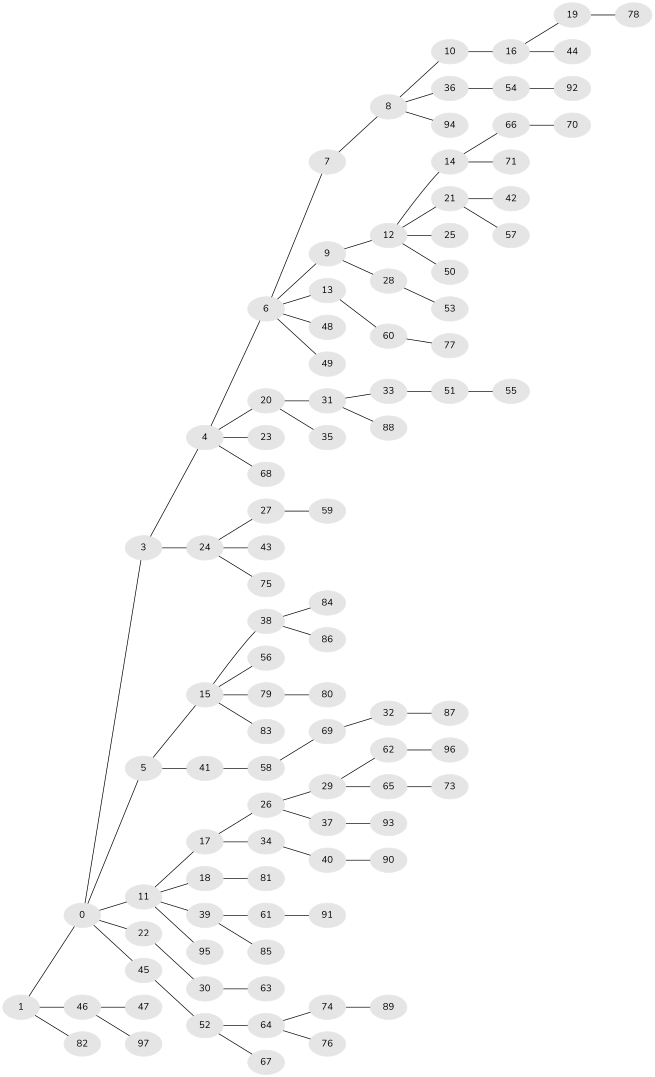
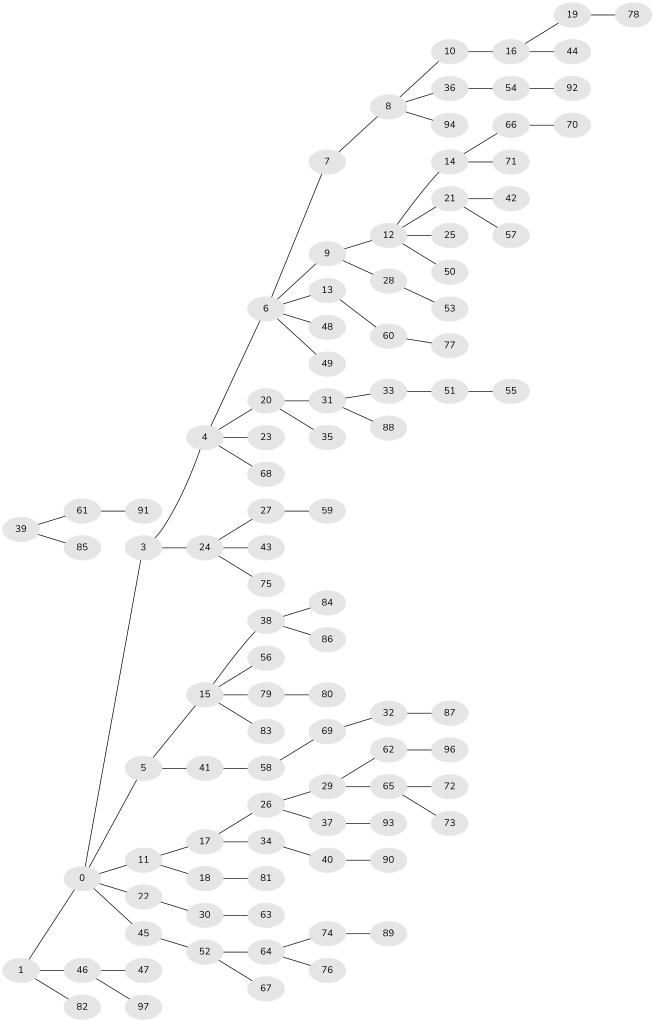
none -> (450, 787)
(174, 906) -> none
(205, 952) -> none
